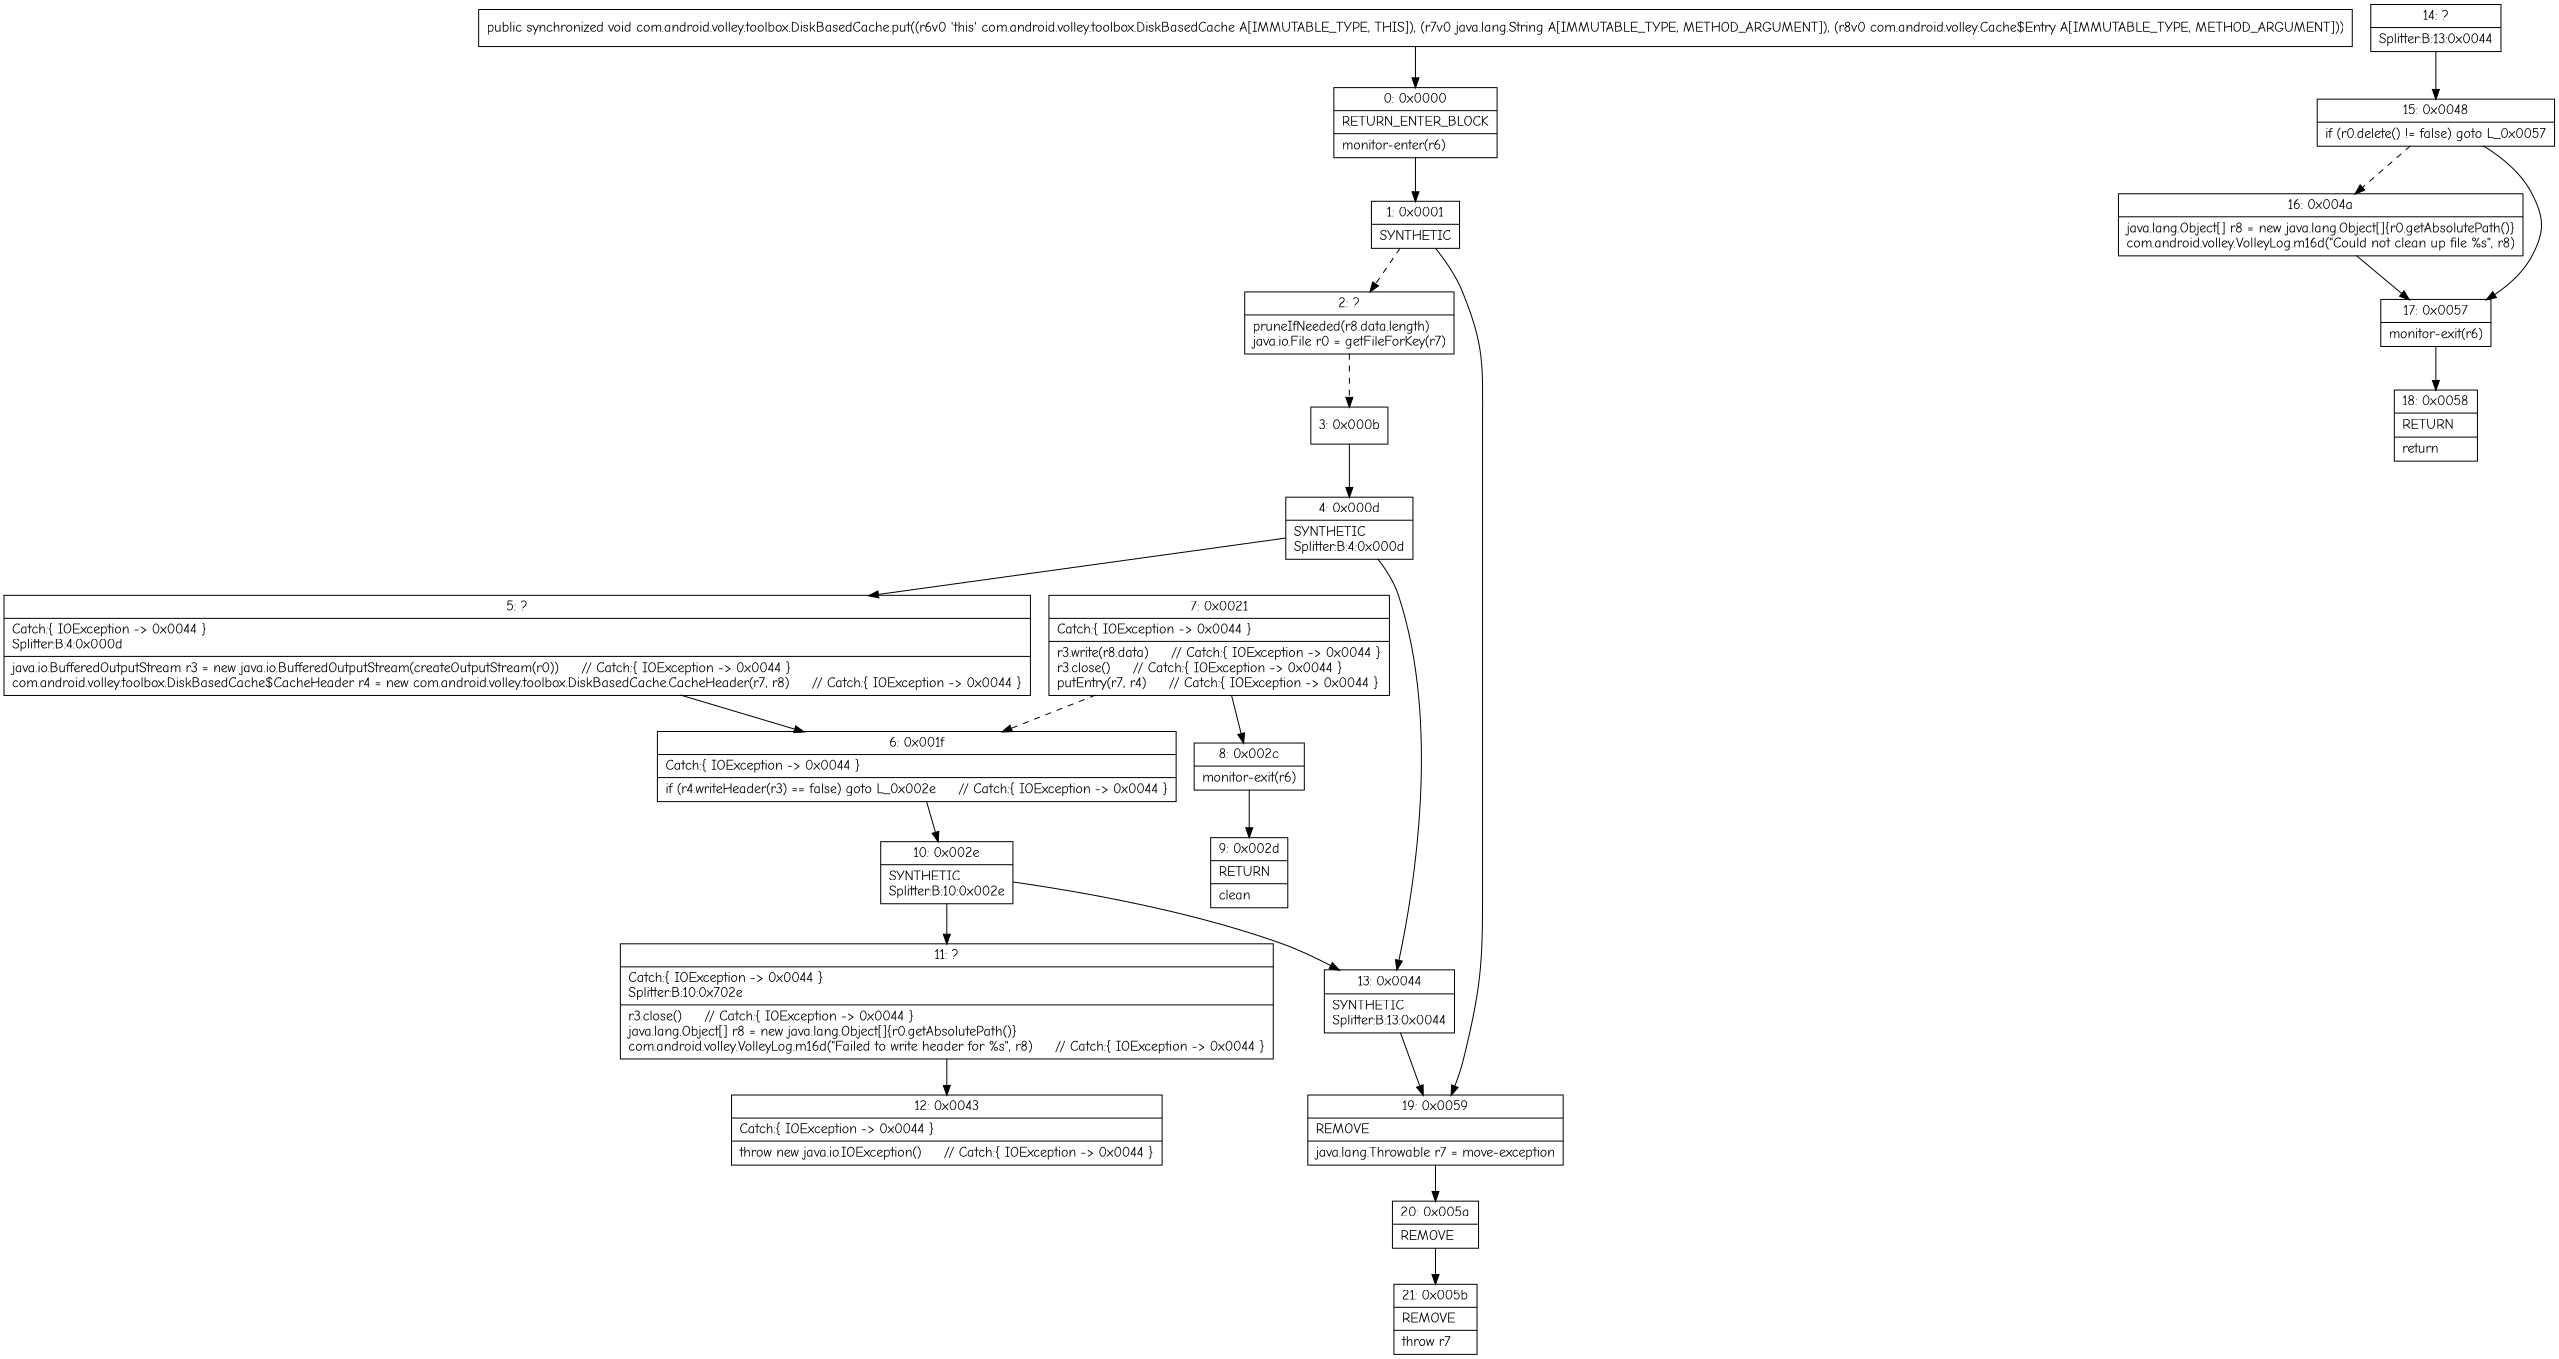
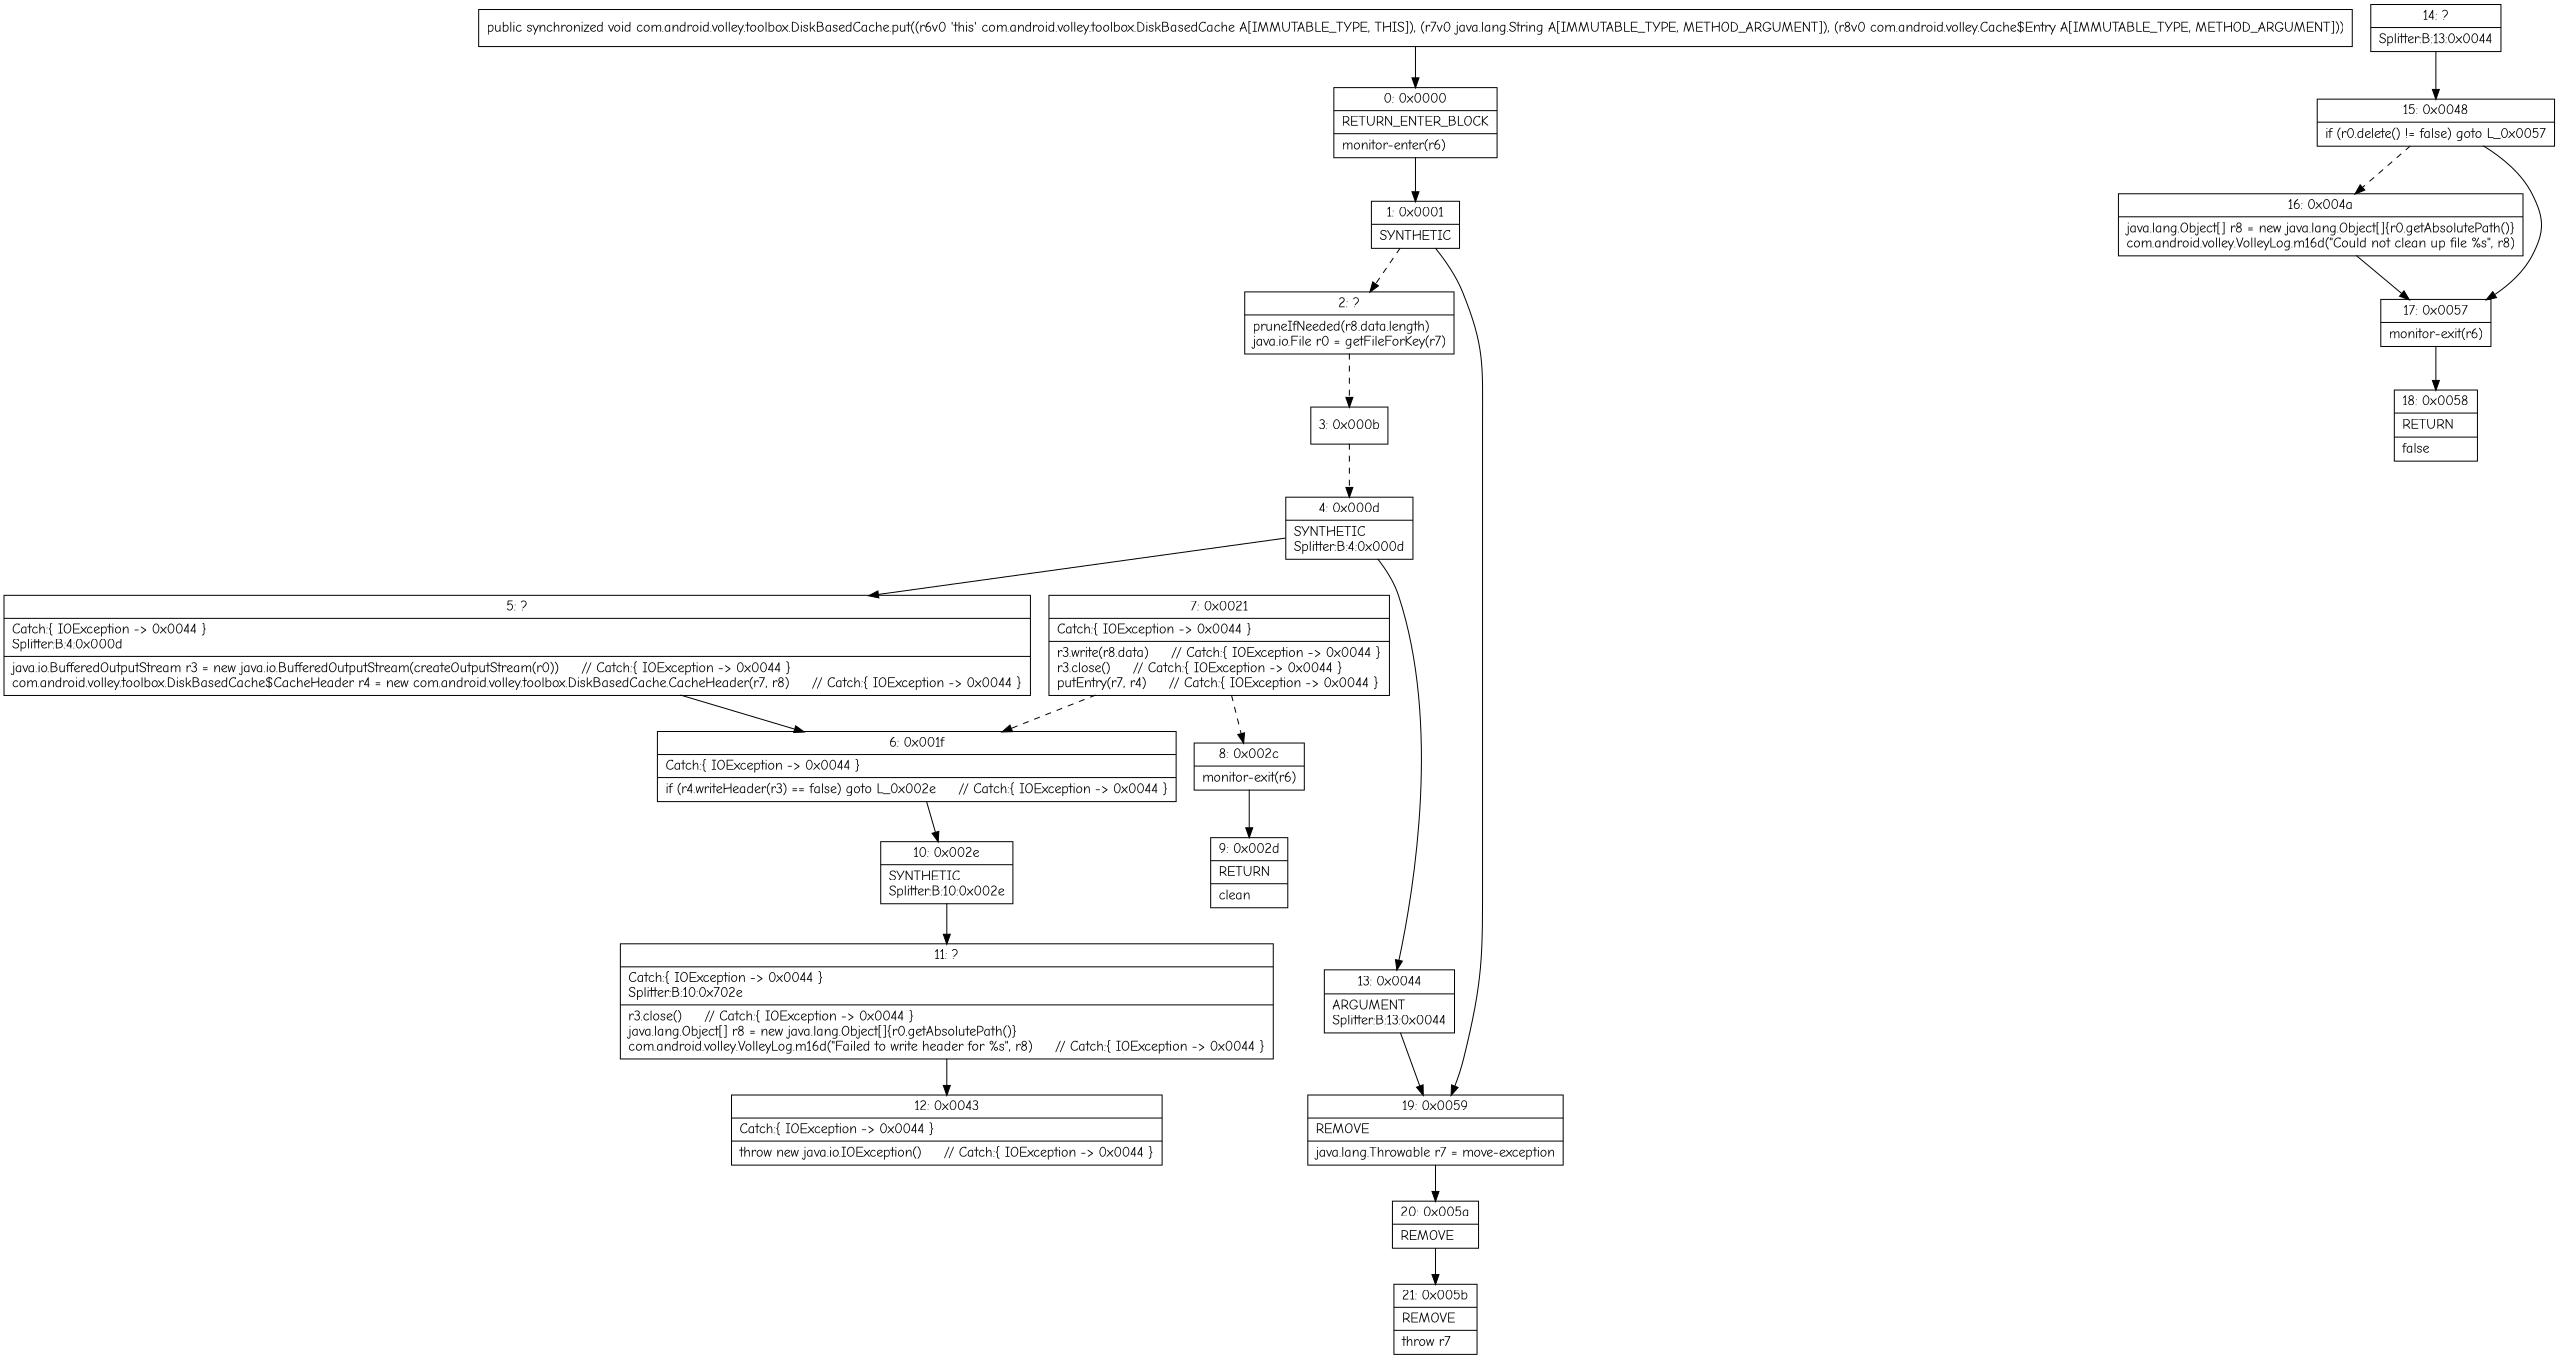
(2421, 449) -> (2416, 449)
(1349, 465) -> (1349, 465)
(1236, 714) -> (1236, 714)
(1175, 912) -> none
(1368, 1005) -> (1369, 1005)
